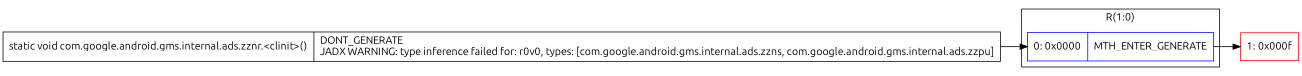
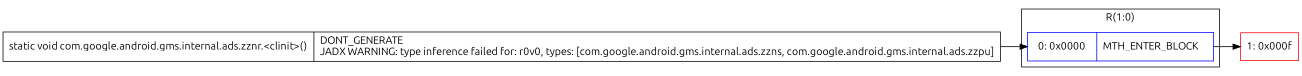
(1151, 46) -> (1151, 46)
